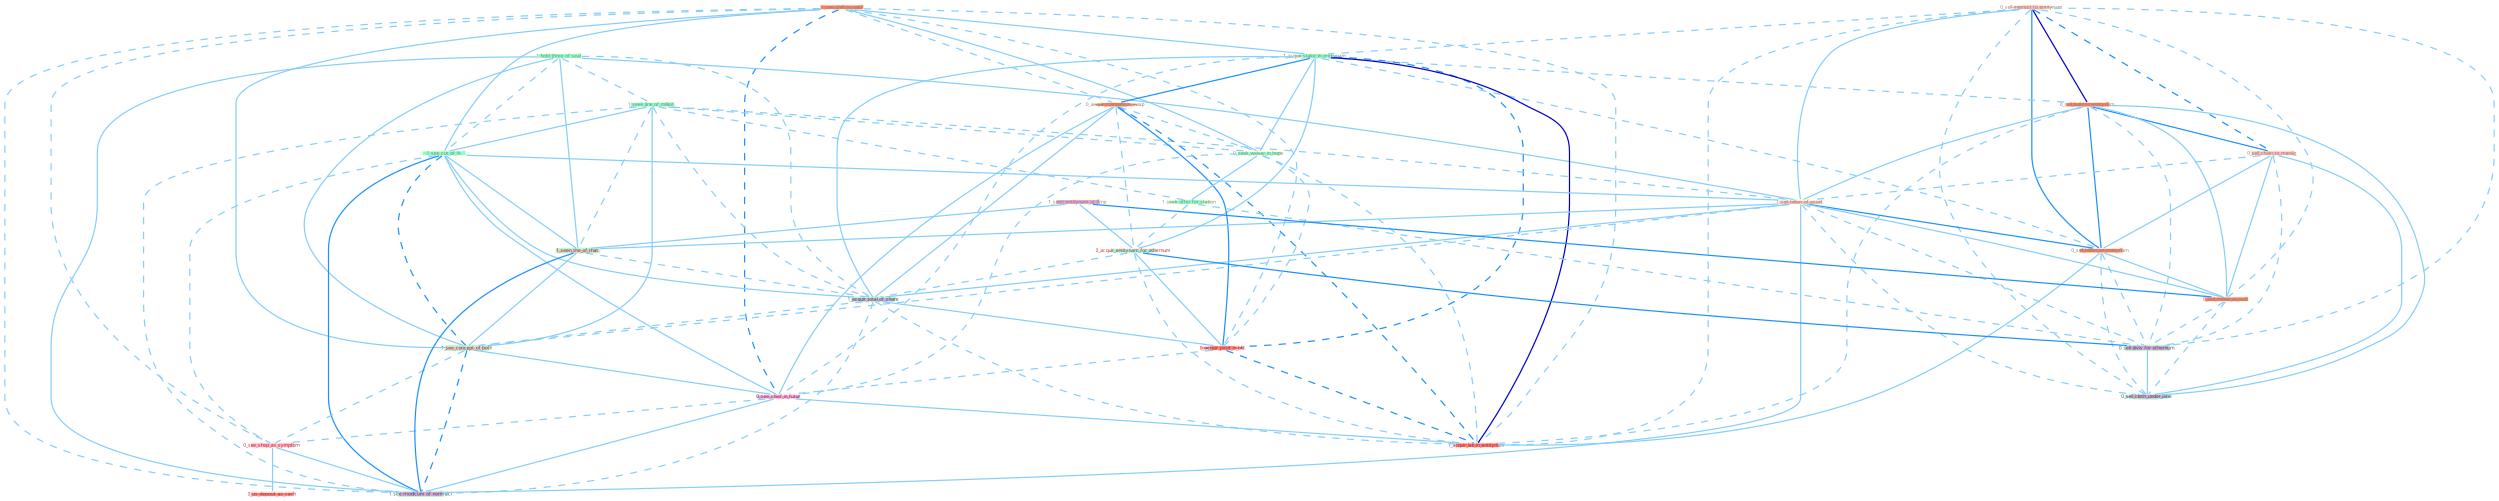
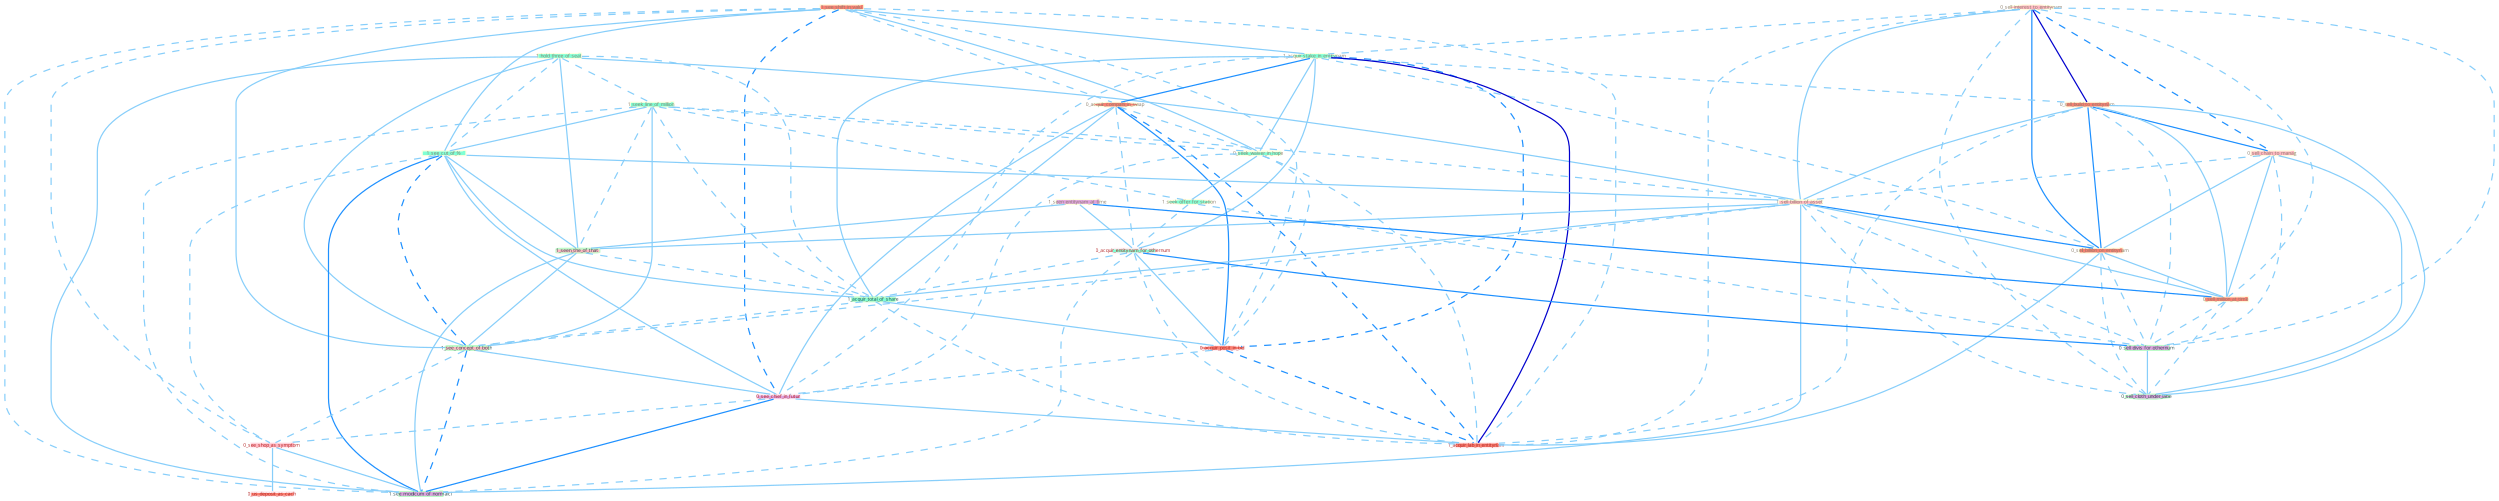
(874, 299) -> (874, 299)
(456, 319) -> (456, 319)
(600, 445) -> (600, 445)
(691, 457) -> (845, 461)
